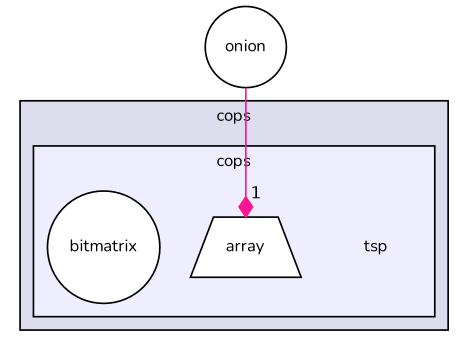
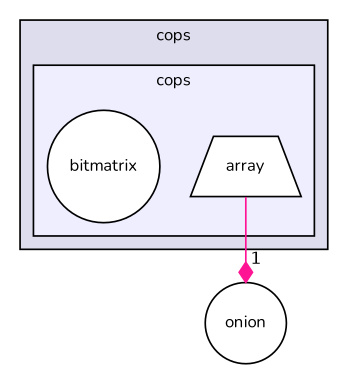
(246, 134) -> (246, 225)
(376, 247) -> none
